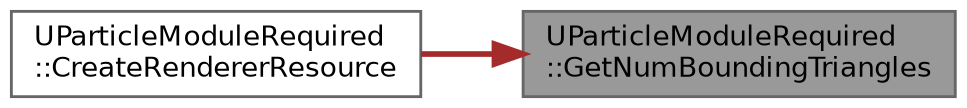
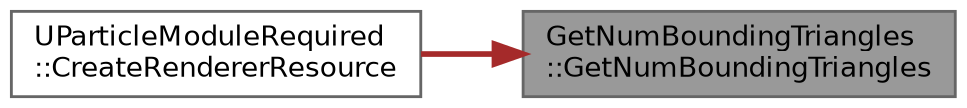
(739, 54) -> (739, 54)
